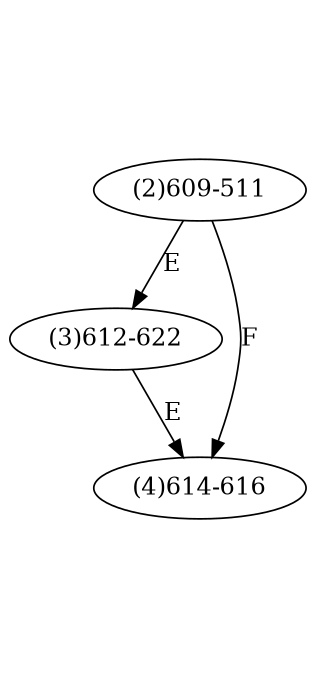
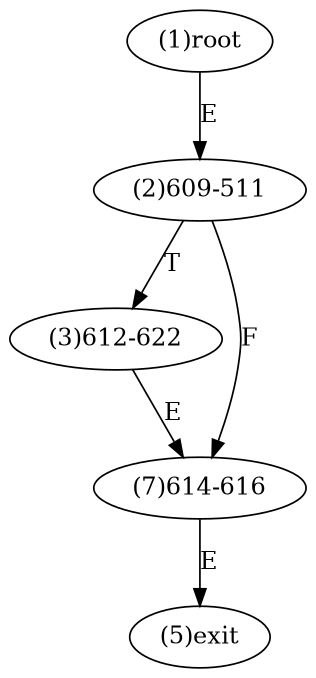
none -> (200, 41)
(173, 265) -> (173, 265)
(200, 488) -> (200, 488)
none -> (200, 637)
